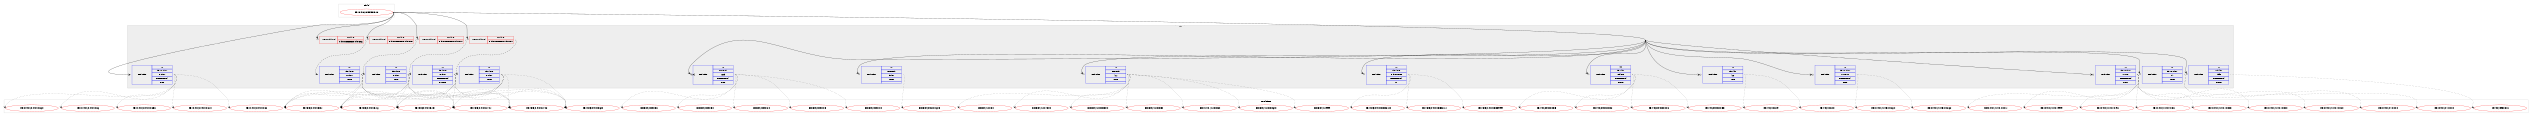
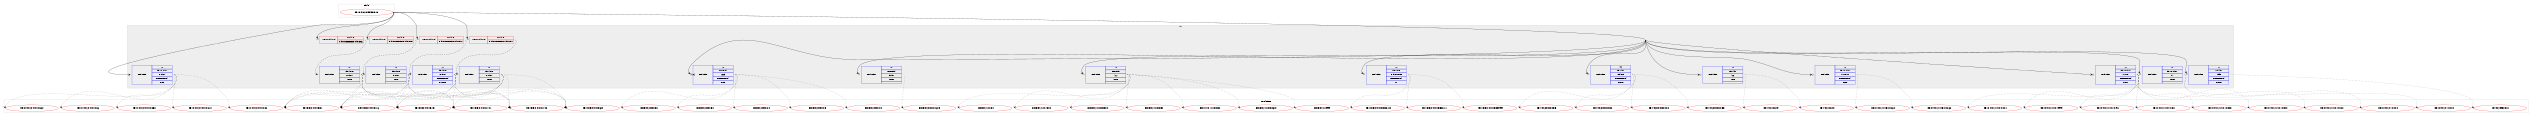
(368, 108) -> (368, 108)
(1995, 108) -> (1995, 108)
